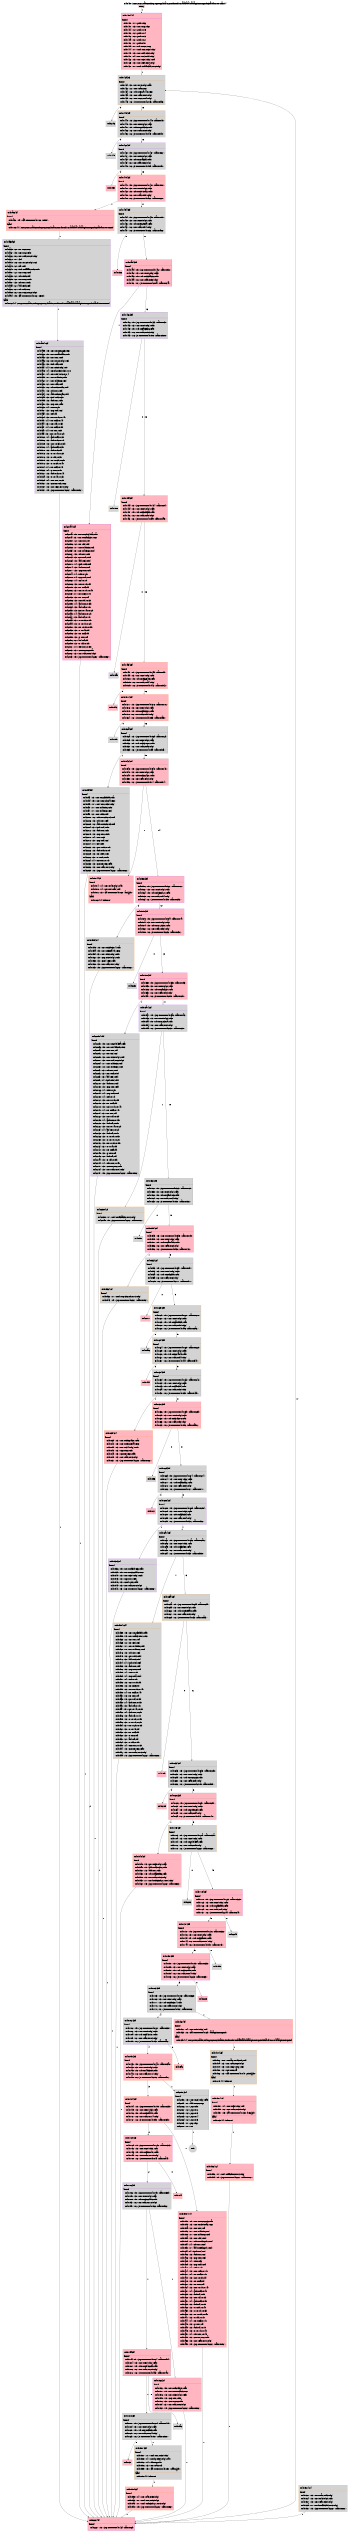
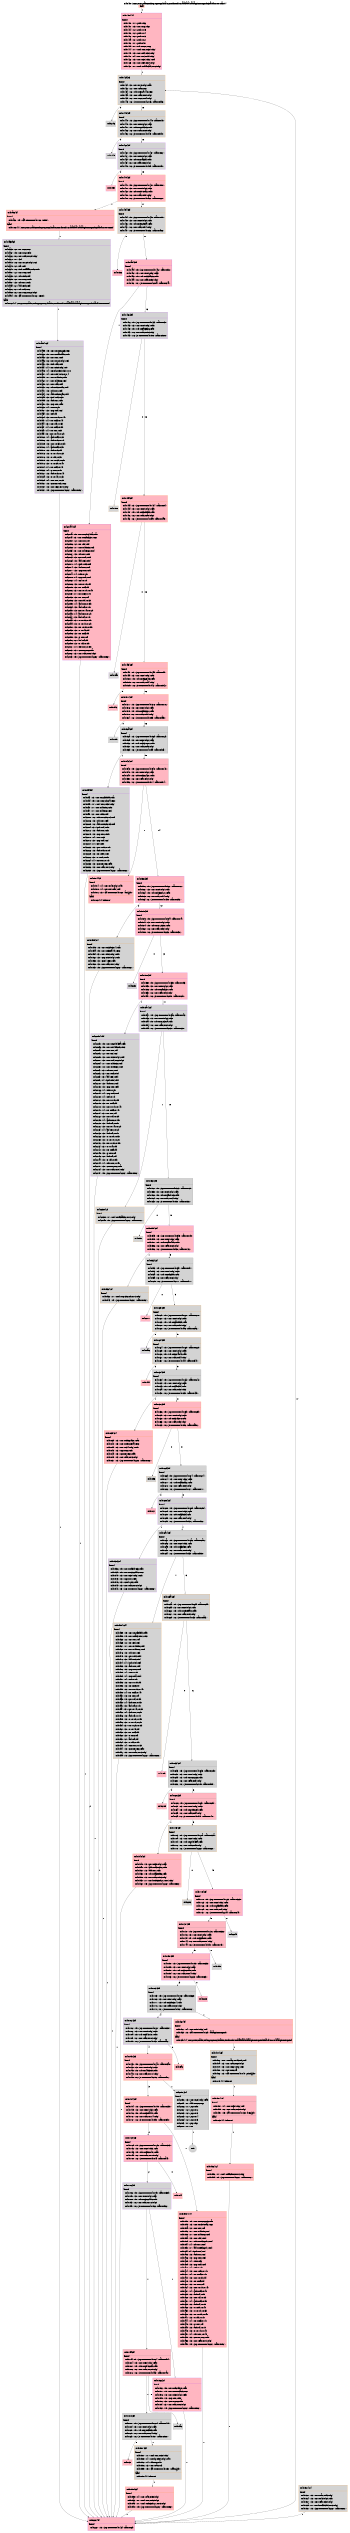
(141, 6) -> (141, 6)
